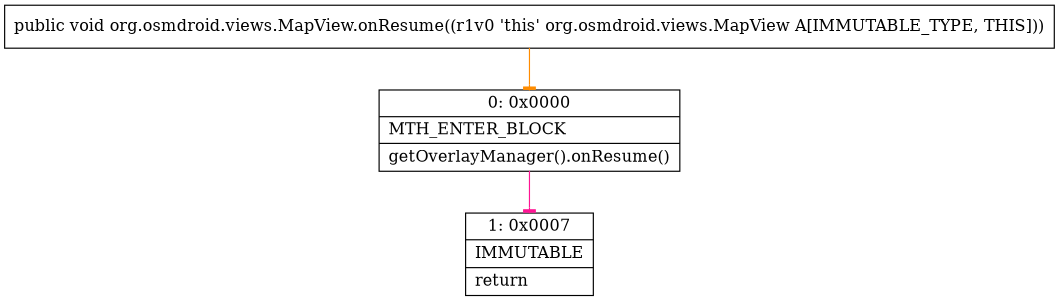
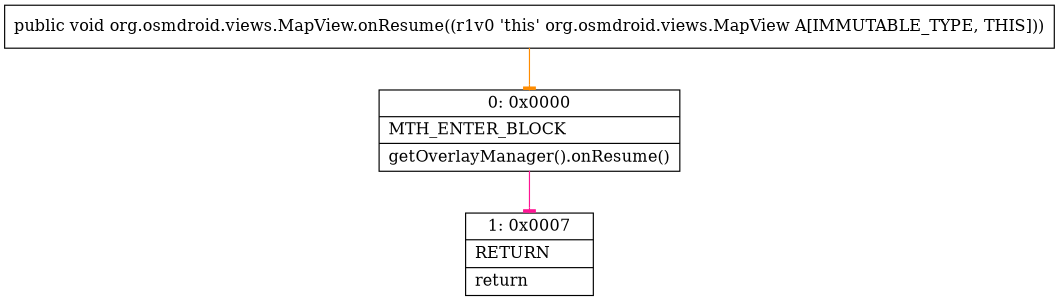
(529, 253) -> (513, 253)
